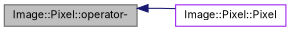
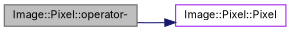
(162, 8) -> (151, 23)
